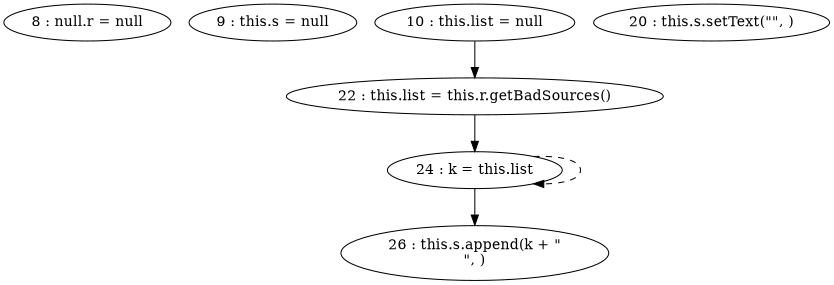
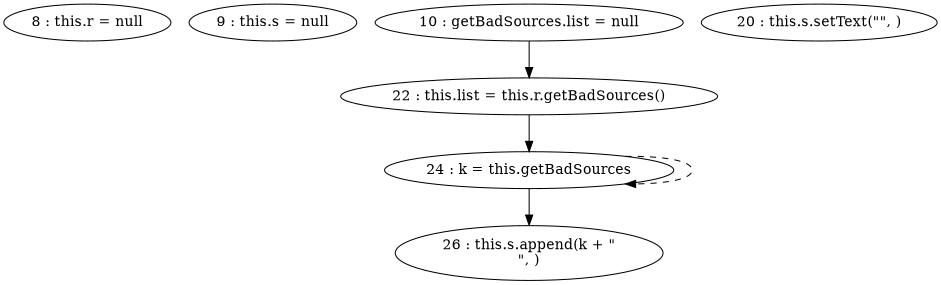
(87, 23) -> (87, 23)
(475, 23) -> (529, 23)
(475, 170) -> (529, 170)
